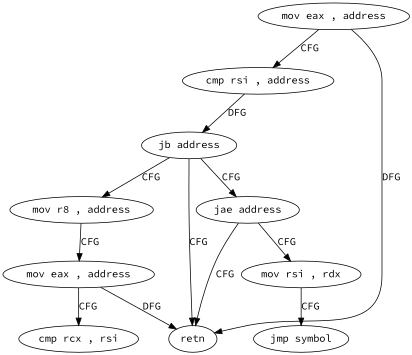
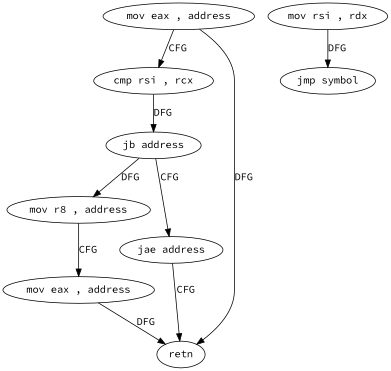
(258, 81) -> (154, 81)
(151, 178) -> (130, 178)
(189, 238) -> none
(272, 239) -> none
(310, 307) -> (337, 49)
(79, 339) -> none
